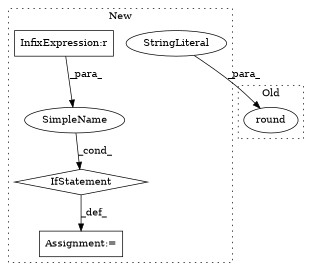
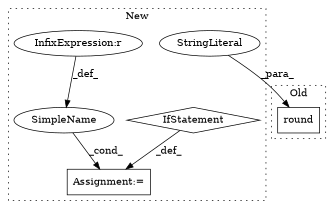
(64, 43) -> (78, 43)
(86, 74) -> (86, 74)
(271, 120) -> (299, 120)
(77, 148) -> (84, 148)
